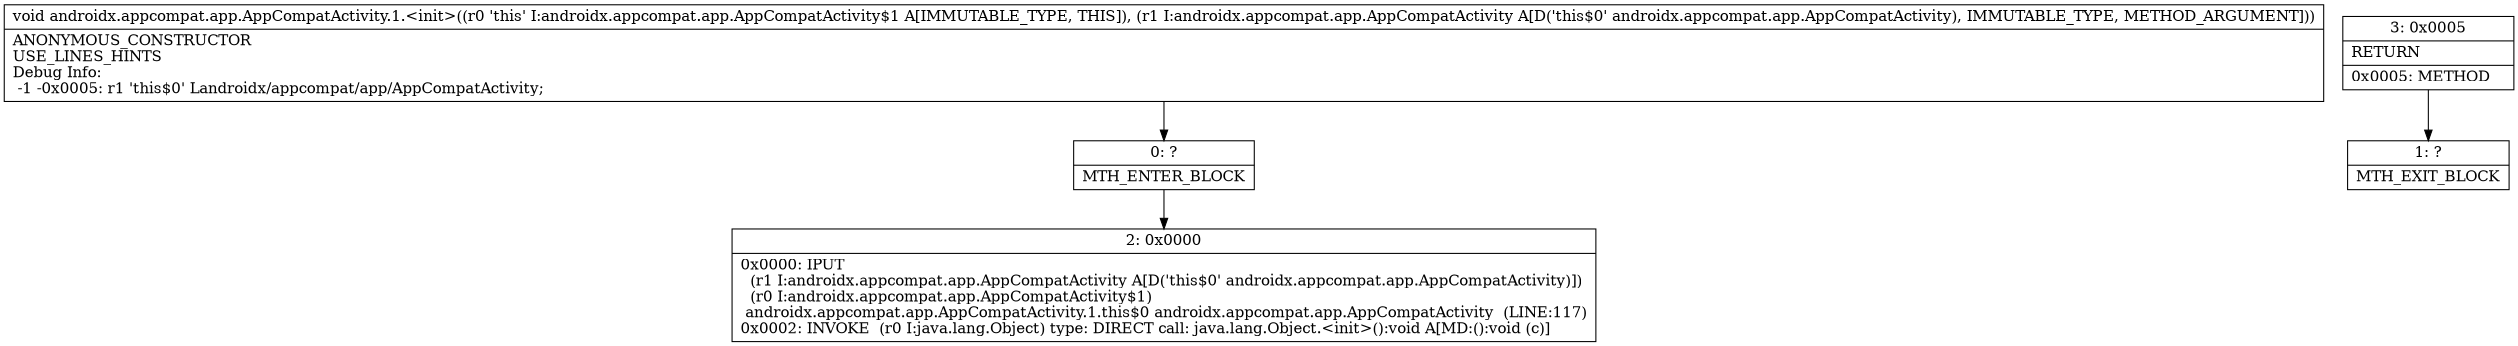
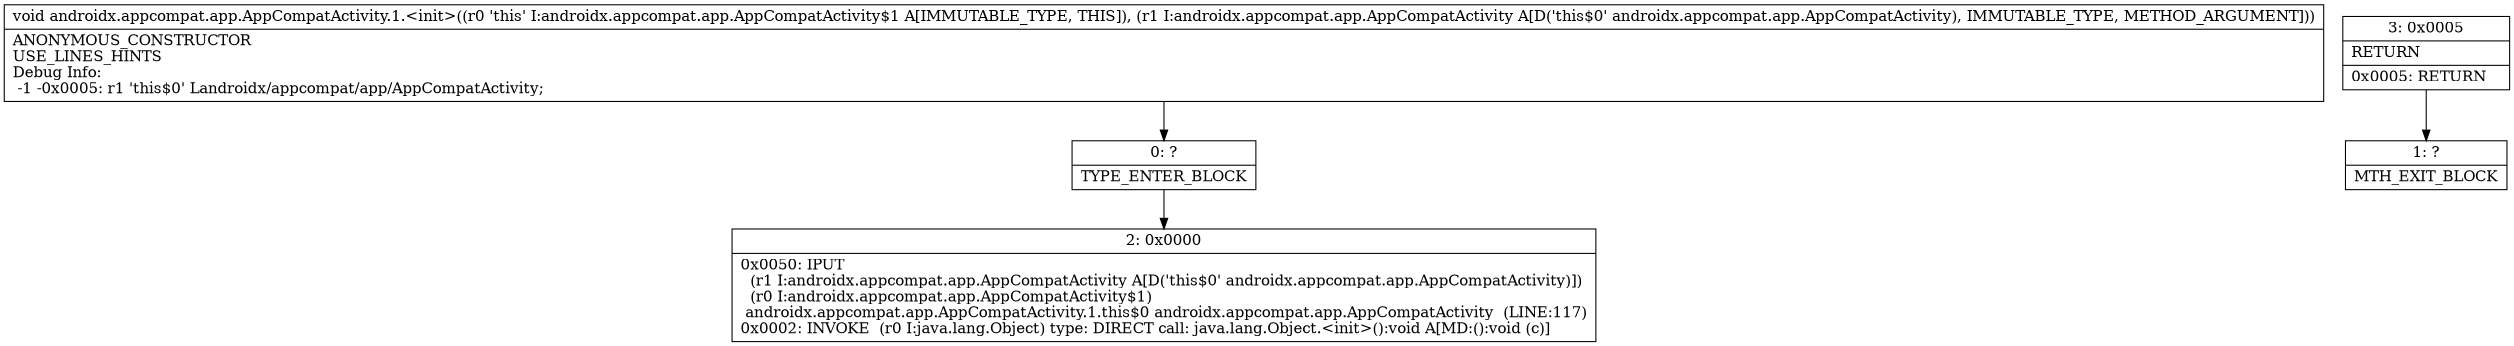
(2428, 77) -> (2426, 77)
(1164, 177) -> (1164, 177)
(797, 265) -> (797, 265)
